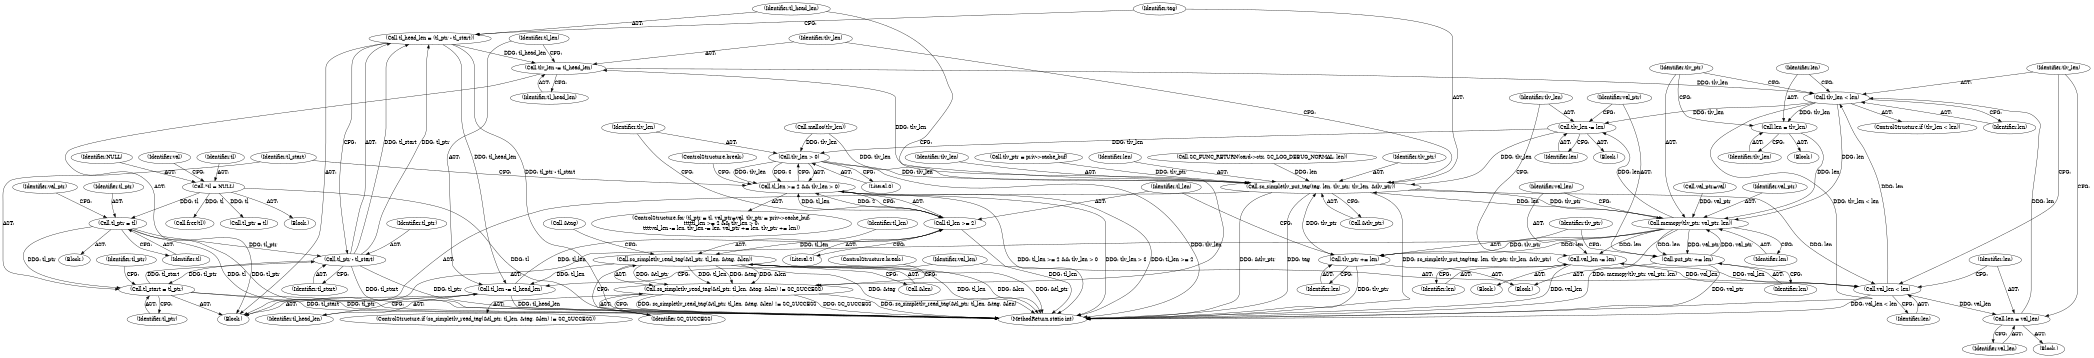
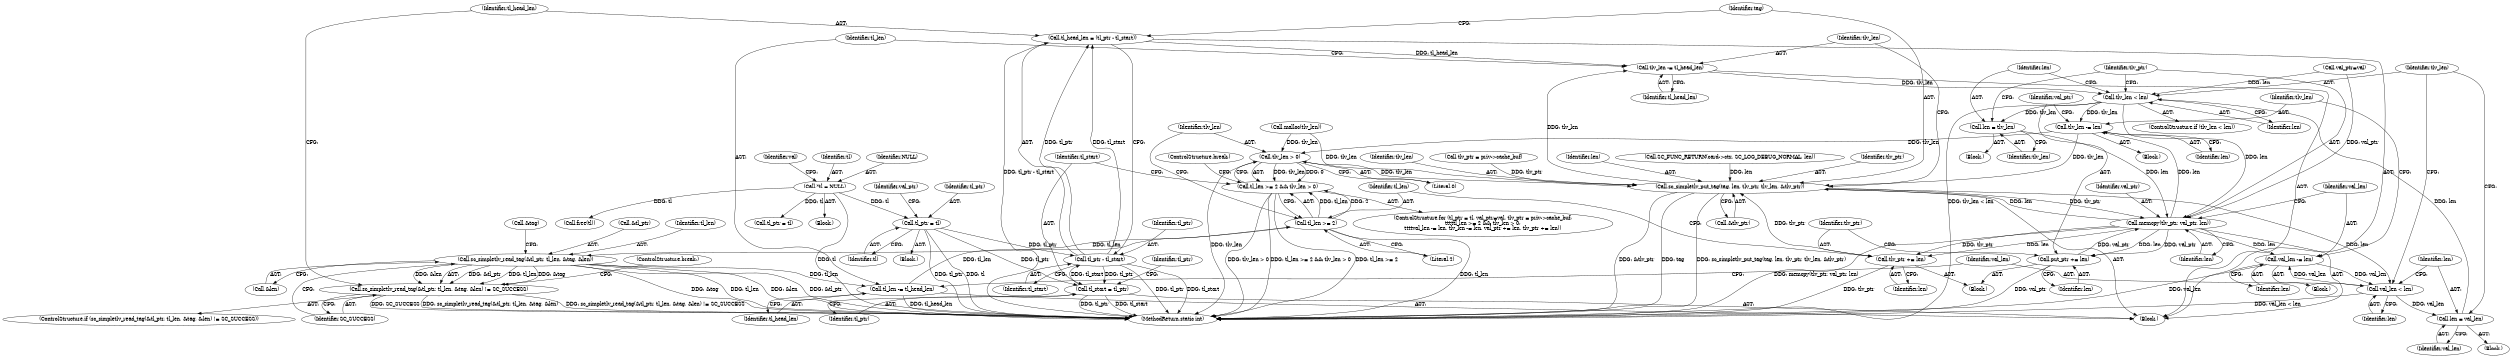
(473, 160) -> none
(1881, 191) -> (2237, 83)
none -> (635, 224)
